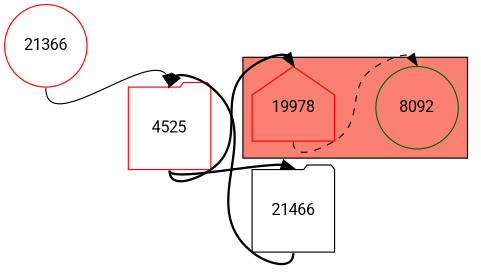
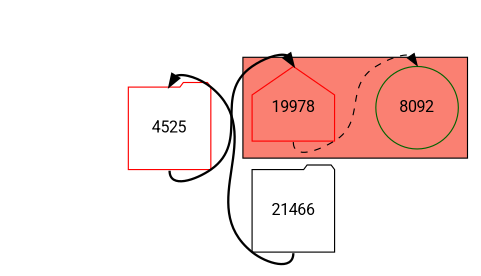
(46, 46) -> none
(223, 171) -> none
